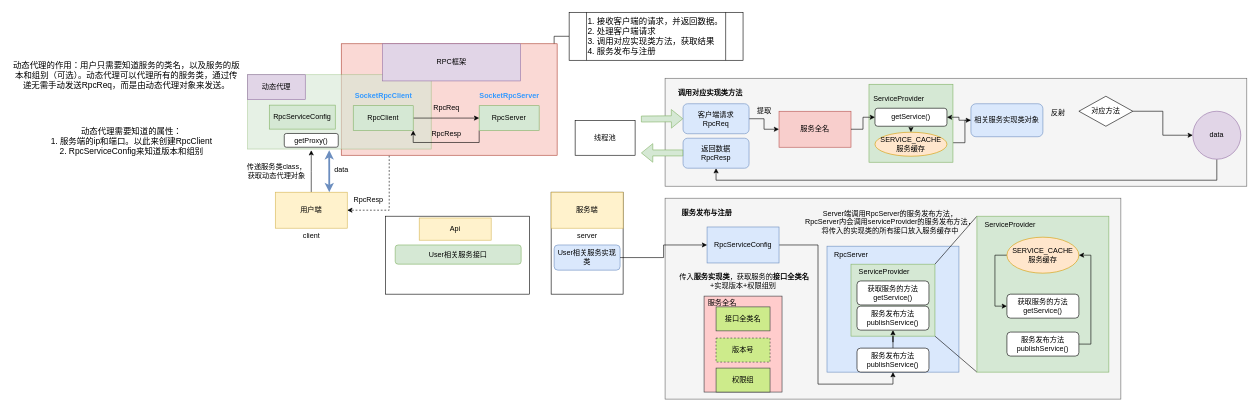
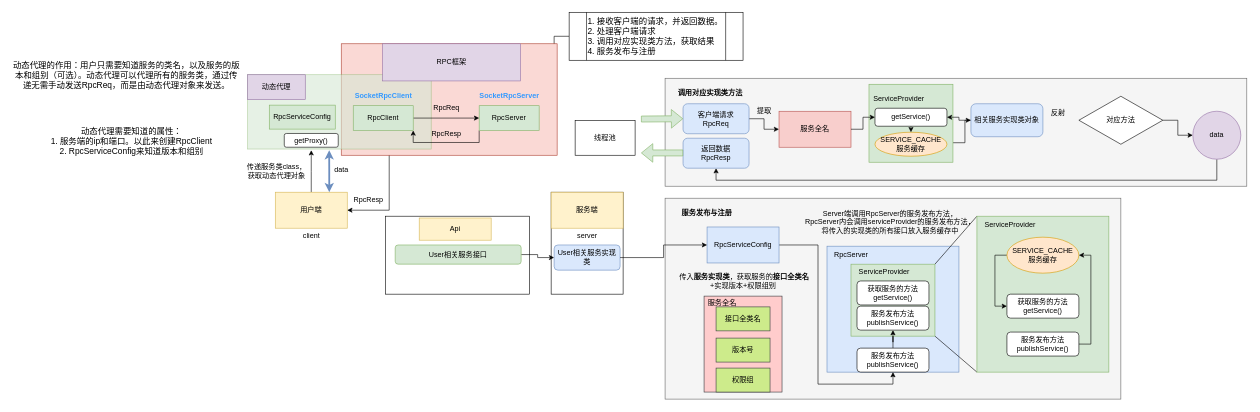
(1106, 111) -> (1121, 120)
(389, 201) -> (389, 201)
none -> (537, 255)
(743, 350) -> (743, 350)
